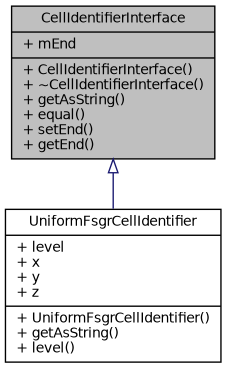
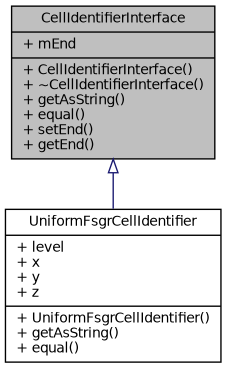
(46, 348) -> (48, 348)
